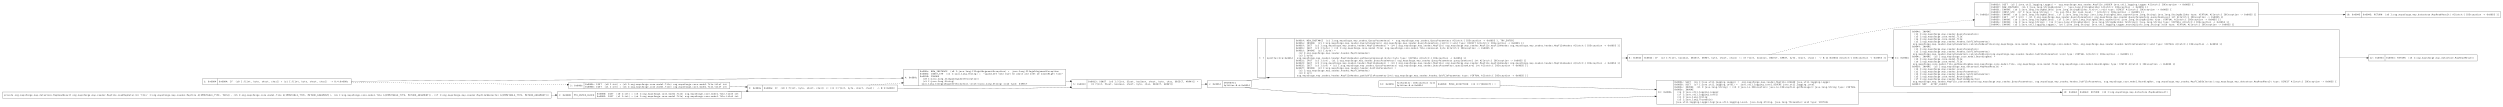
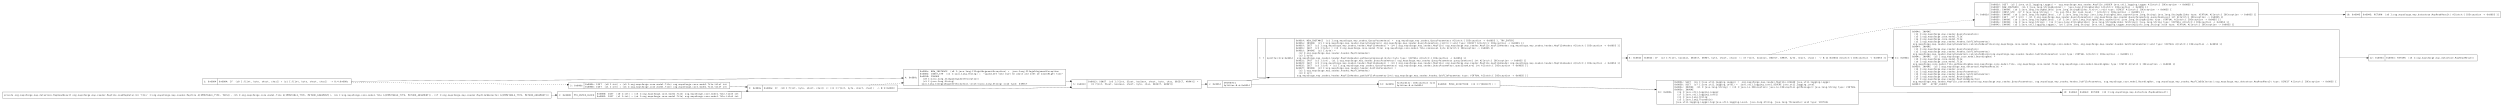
(1450, 98) -> (1314, 84)
